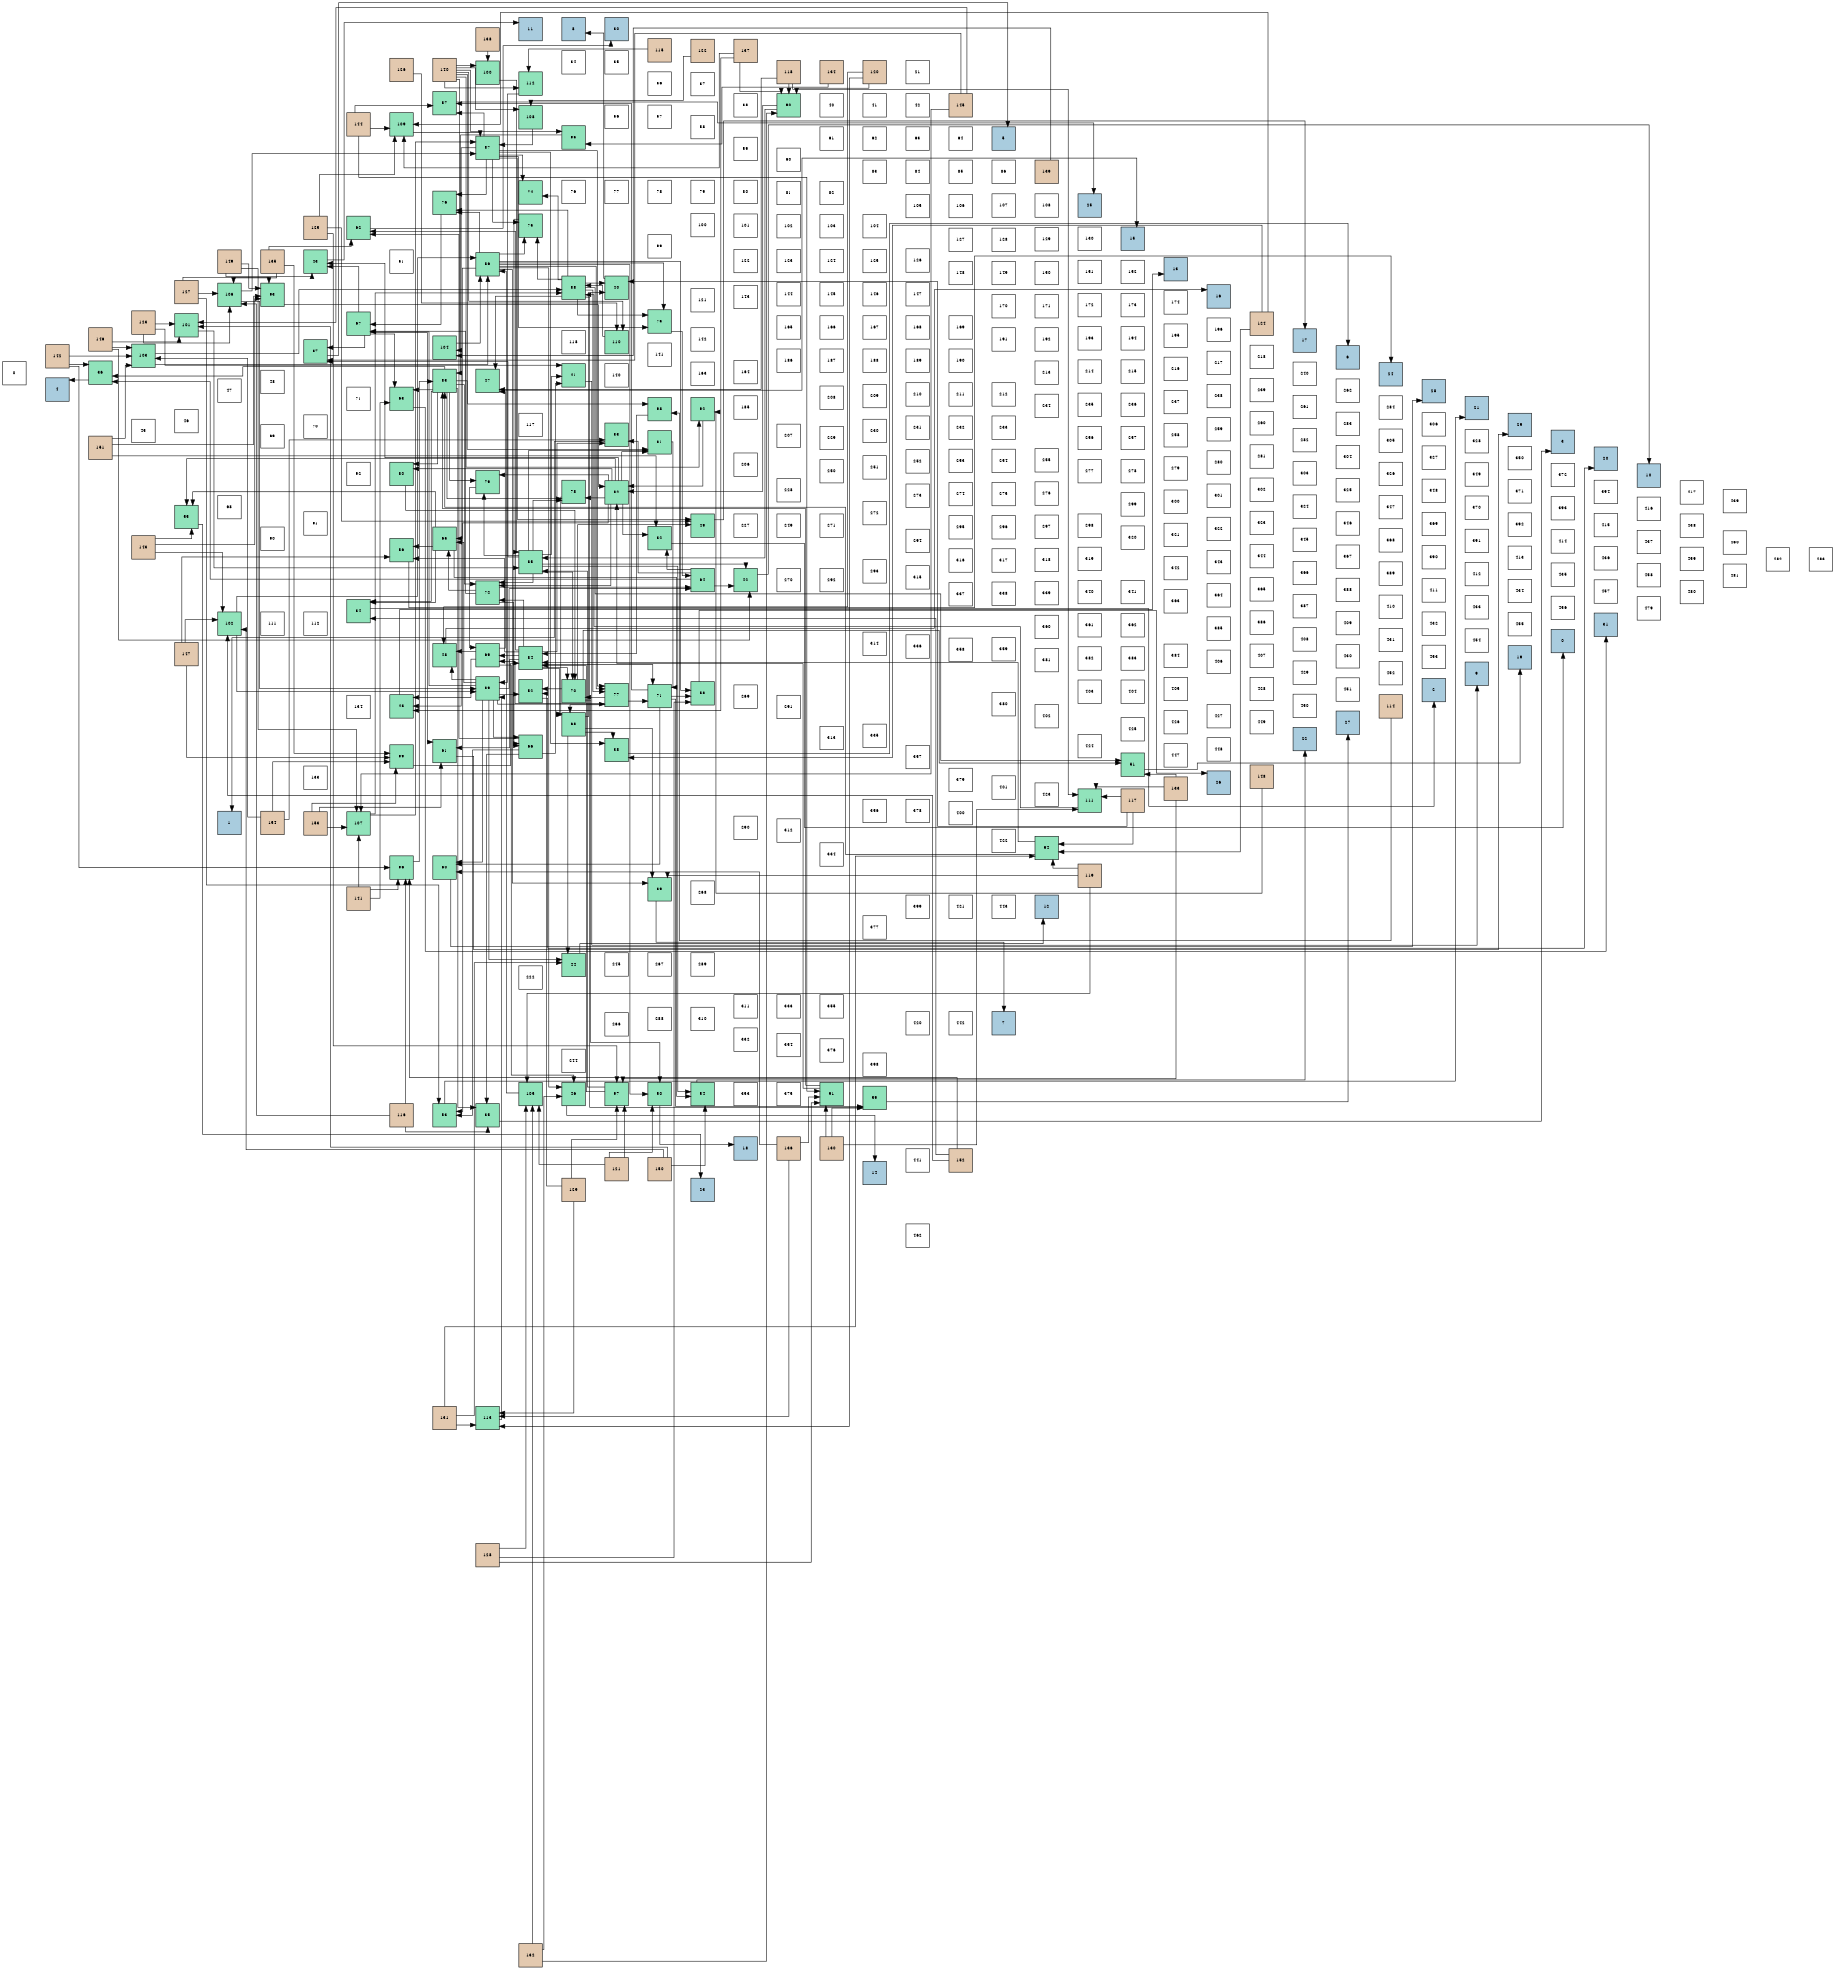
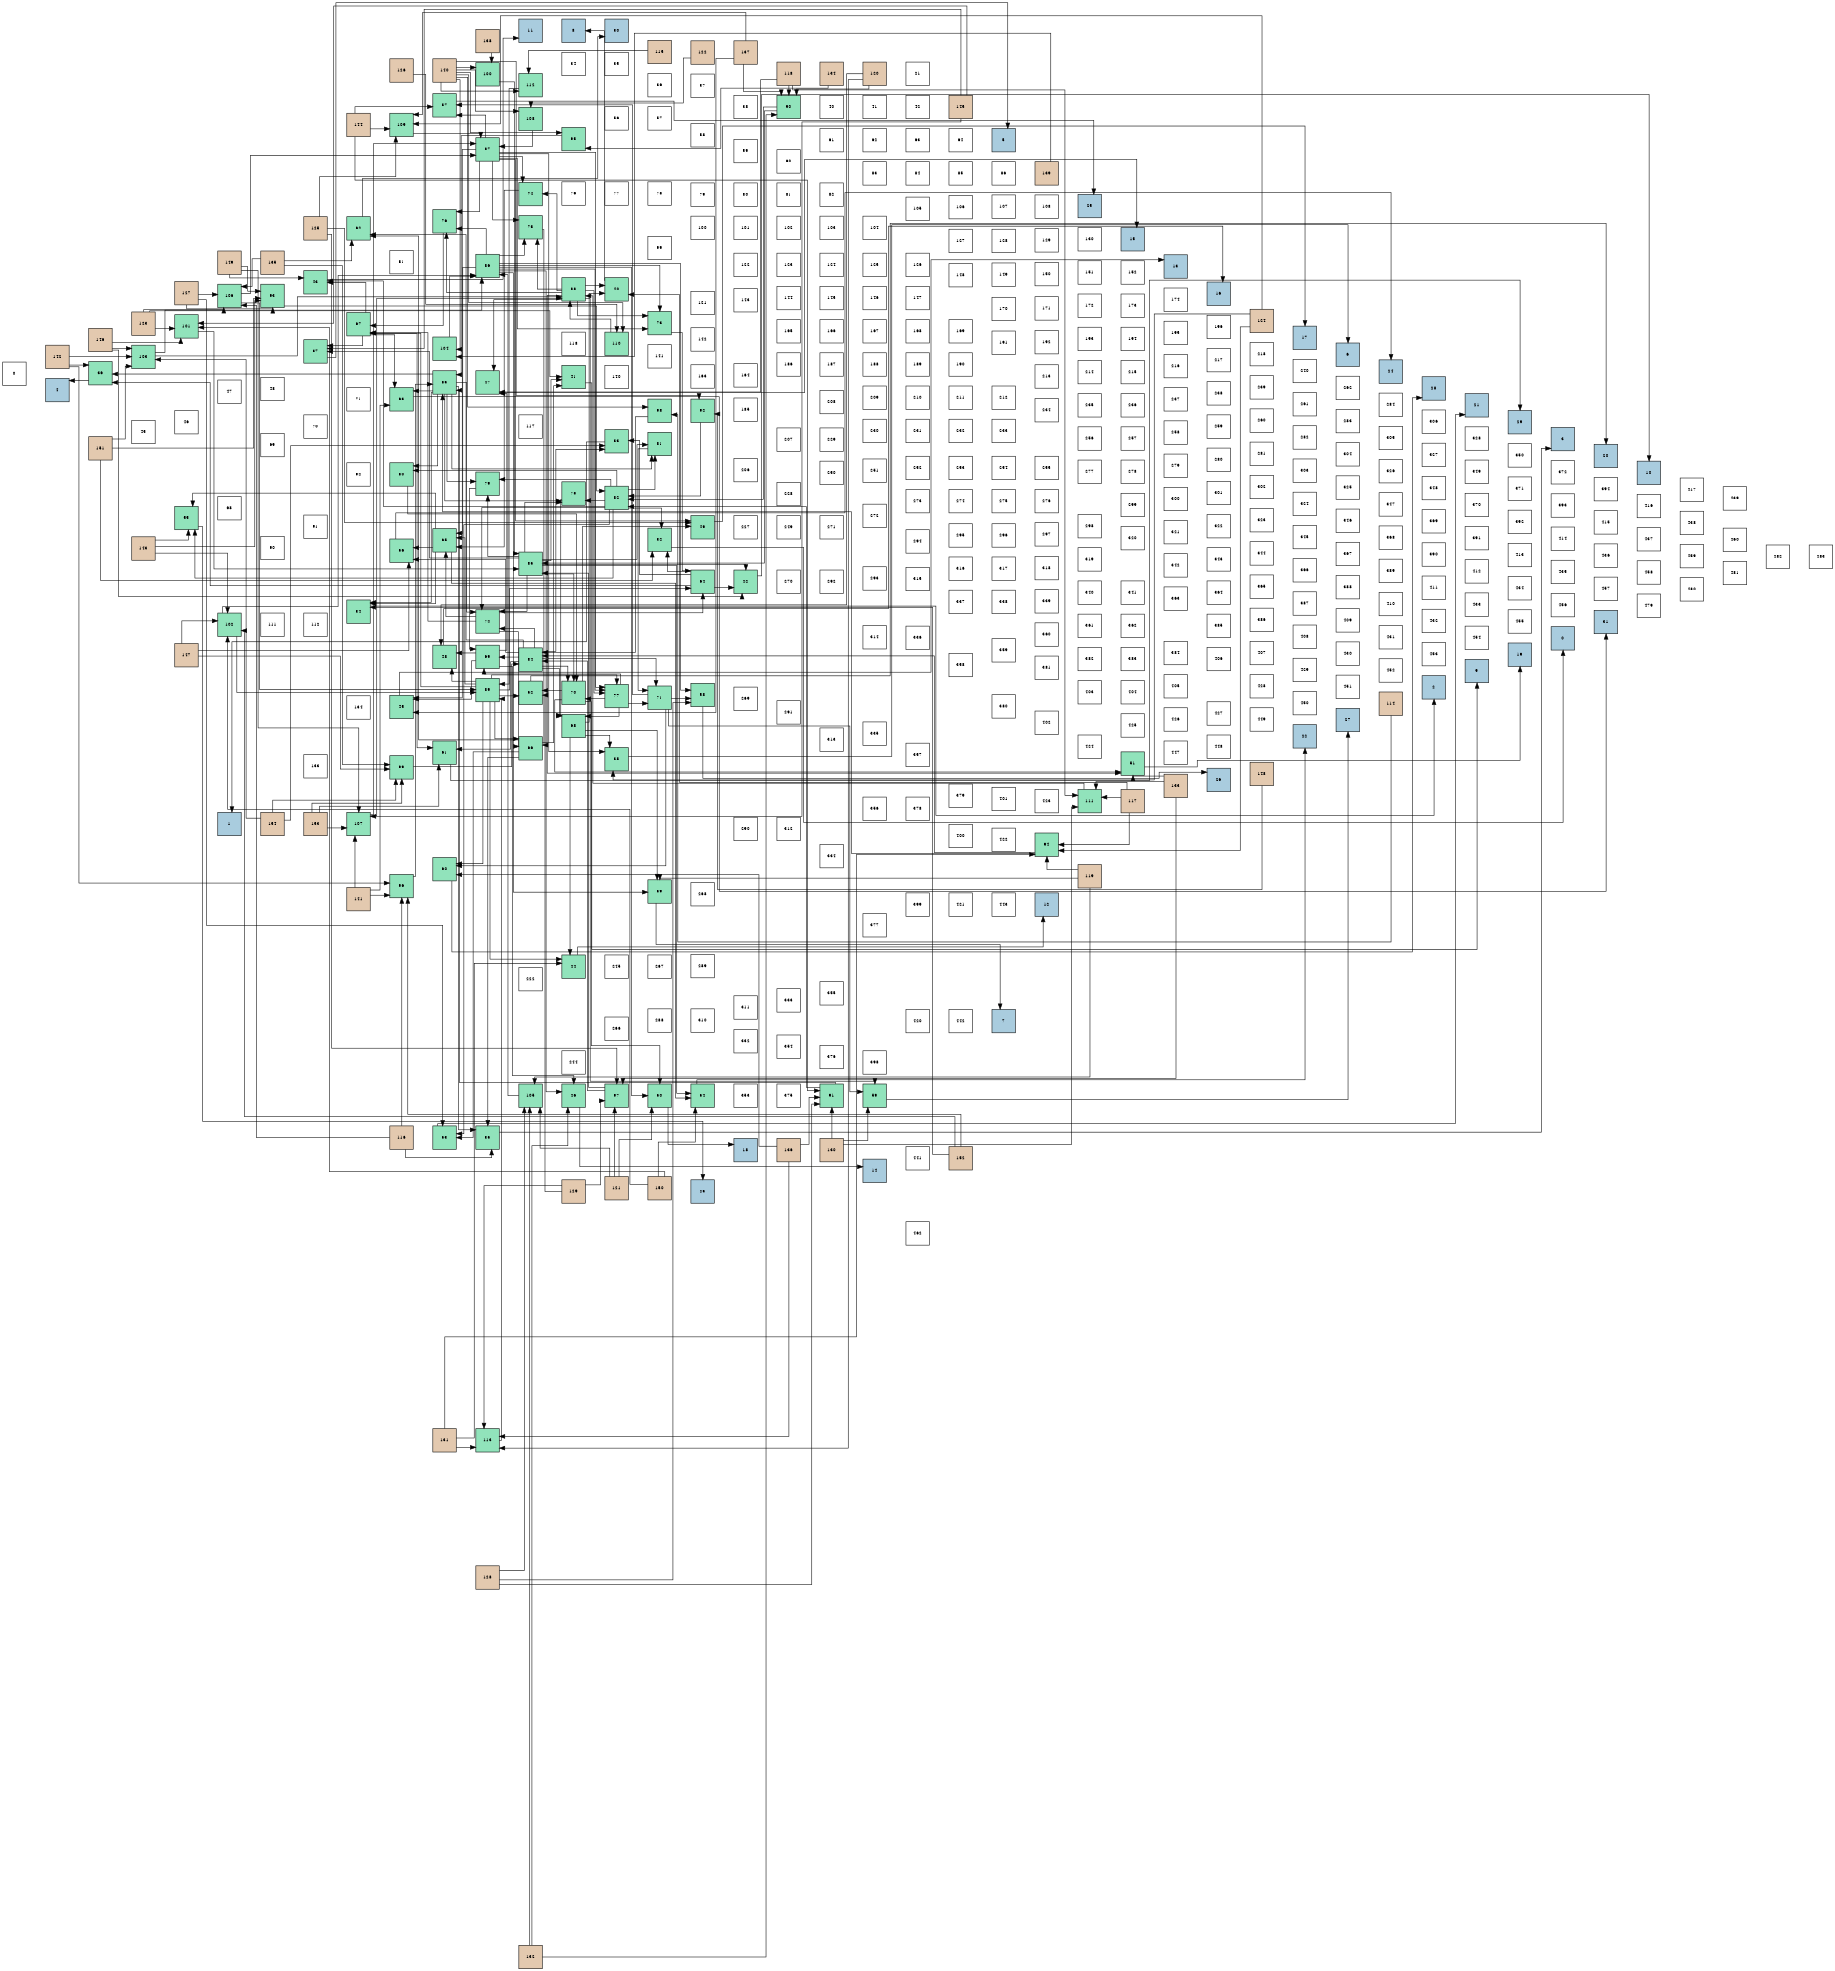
none -> (504, 382)
